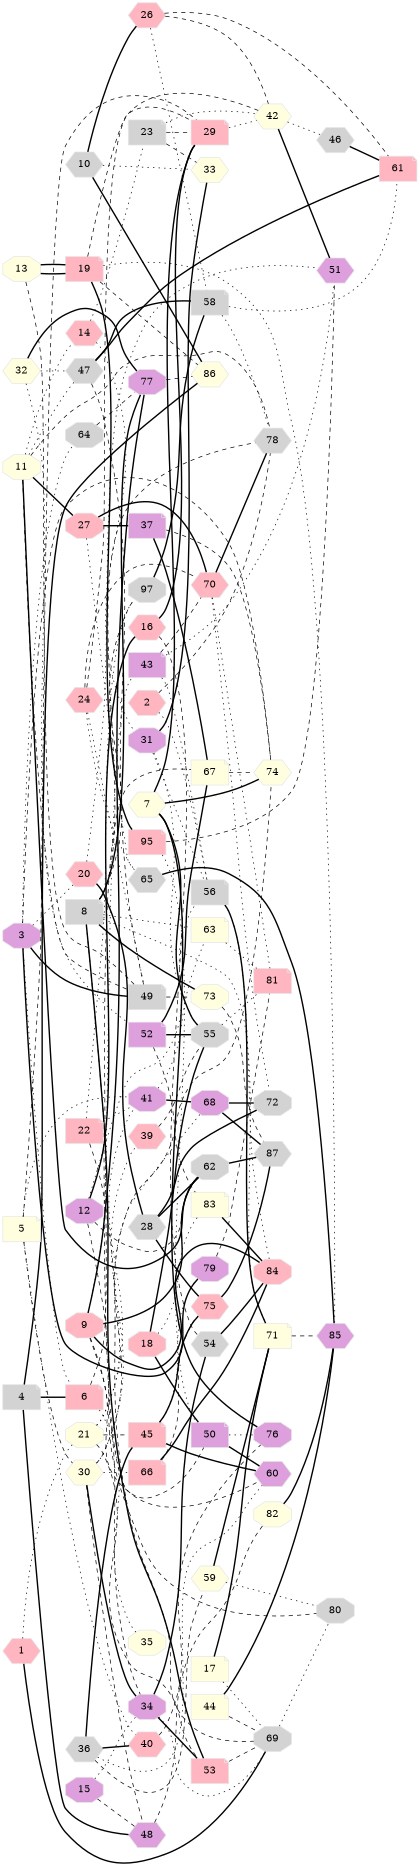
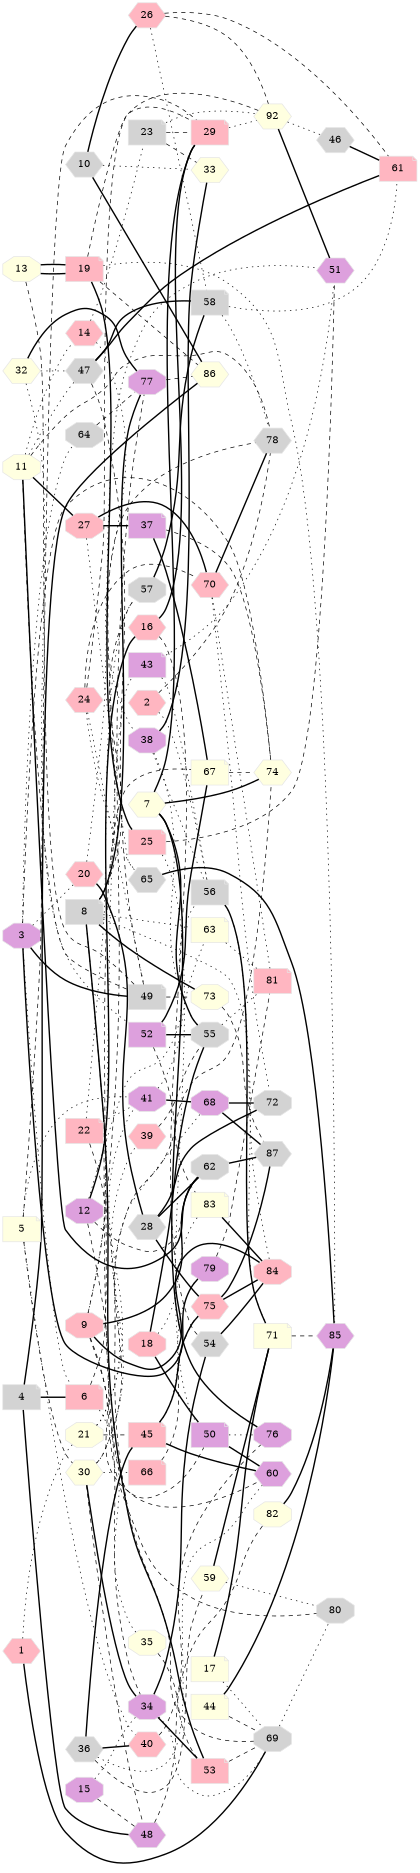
(273, 116) -> (273, 116)
(147, 590) -> (147, 590)
(191, 613) -> none
(147, 740) -> (147, 740)
(147, 842) -> (147, 842)
(119, 900) -> (119, 900)
(220, 1376) -> (240, 1290)
(110, 1597) -> (178, 1706)
